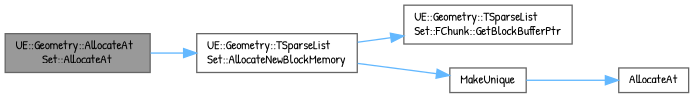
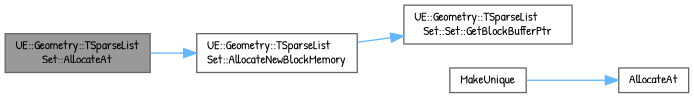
(488, 25) -> (488, 25)
(78, 53) -> (78, 53)
(397, 69) -> none
